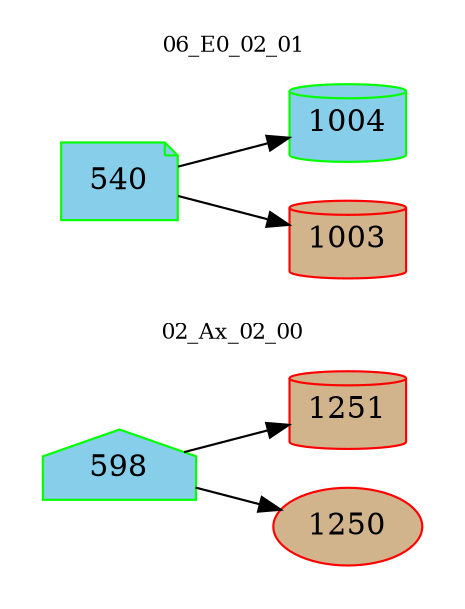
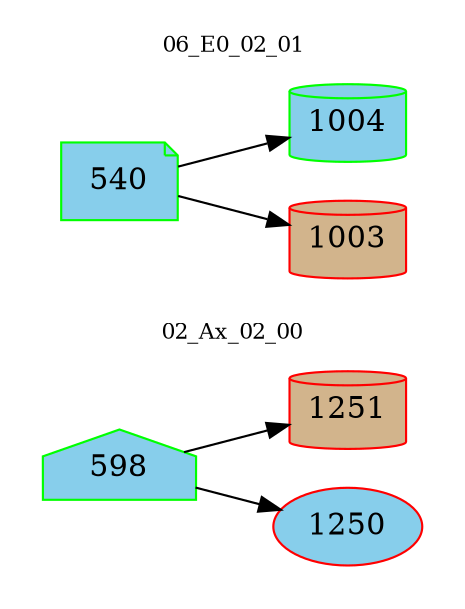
(348, 527) -> (348, 527)
